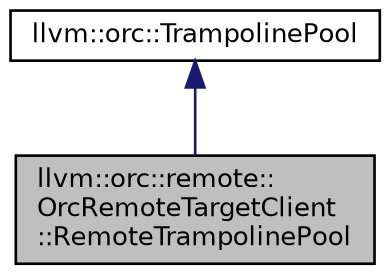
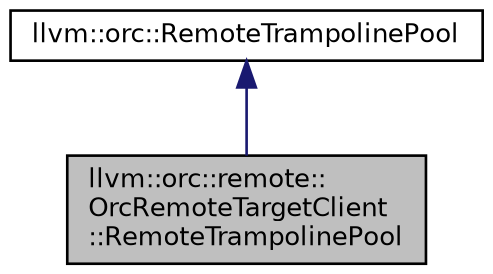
(195, 36) -> (247, 36)
